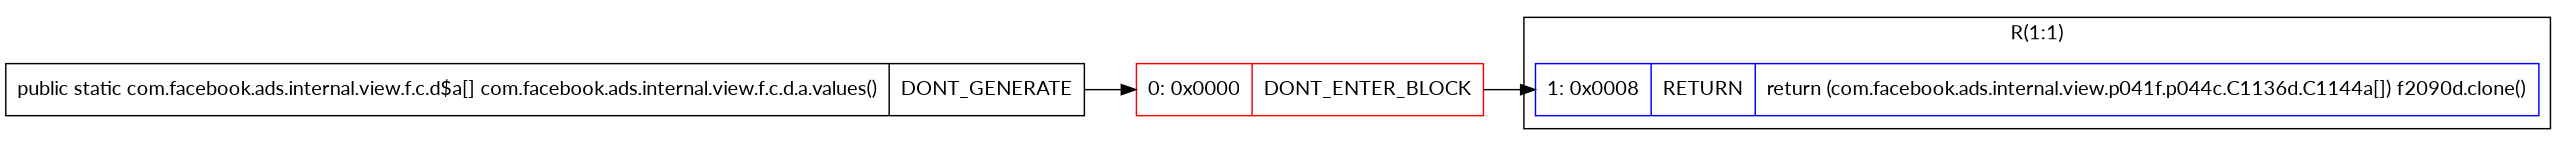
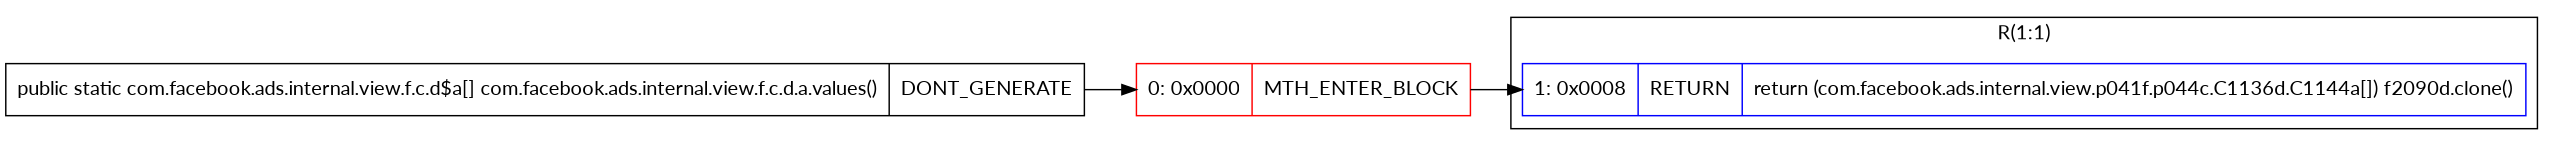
(1368, 89) -> (1361, 89)
